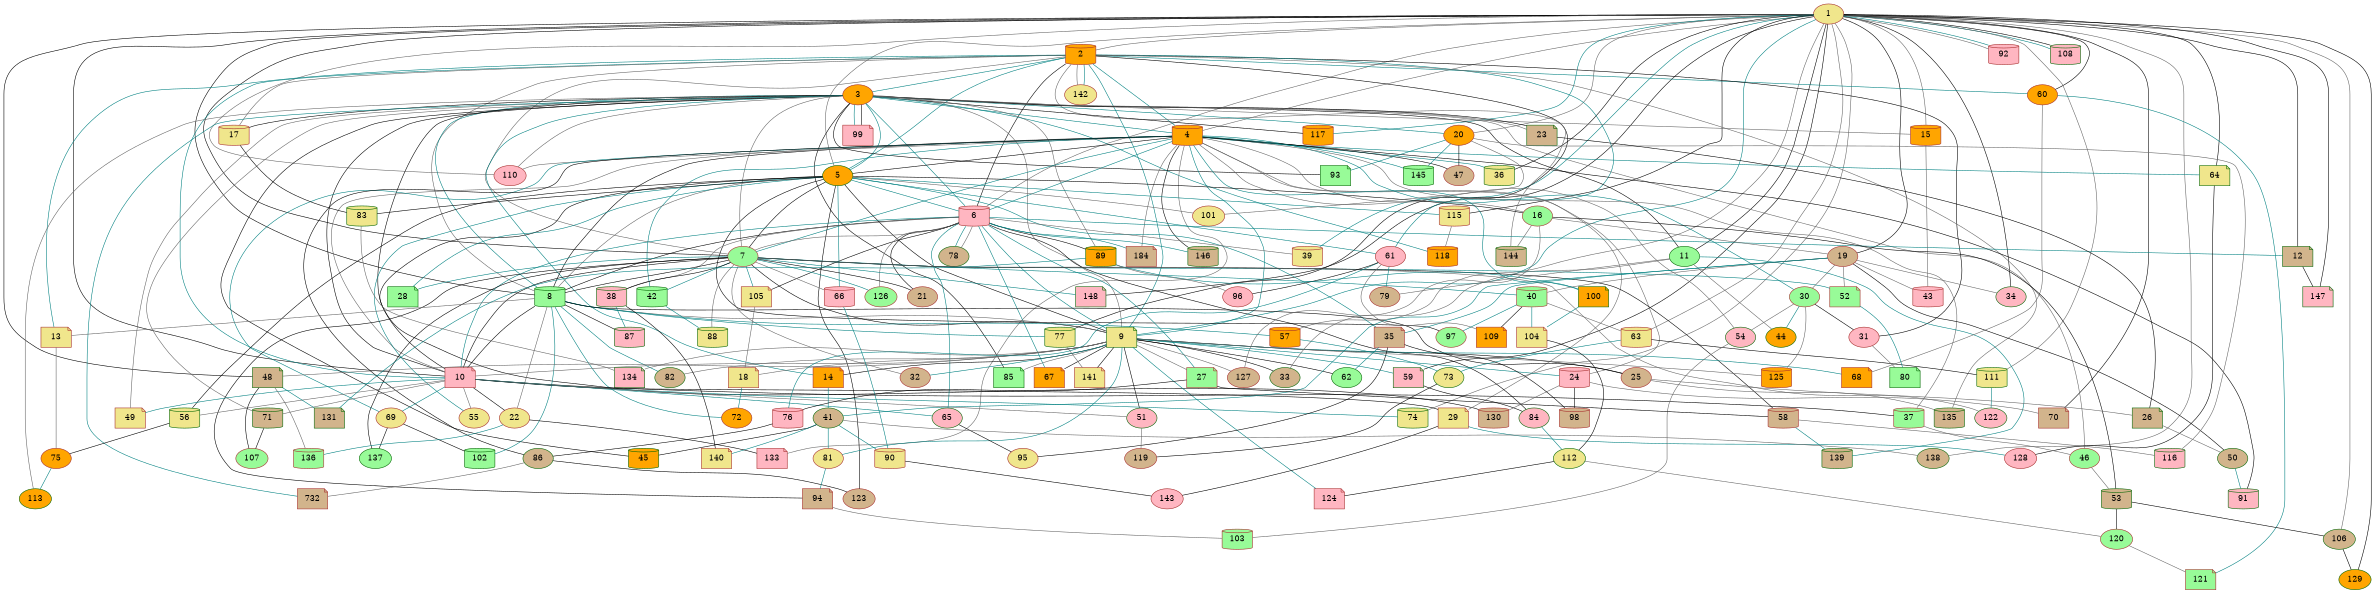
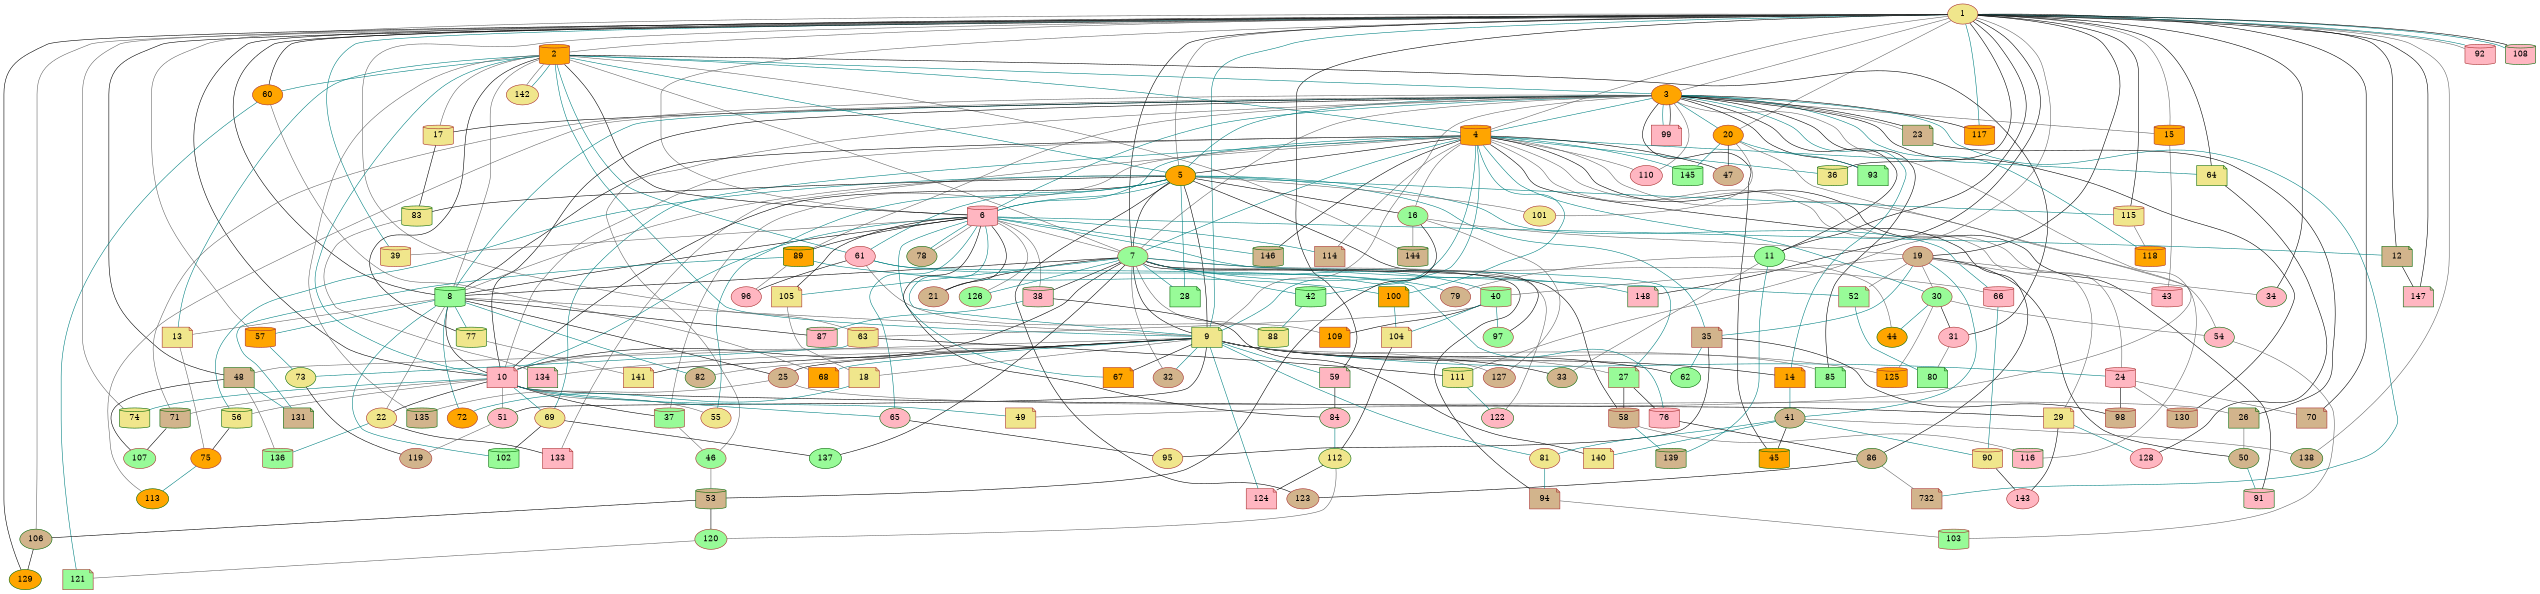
(853, 45) -> (1815, 54)
(423, 222) -> (620, 212)
(1141, 256) -> (1330, 256)
